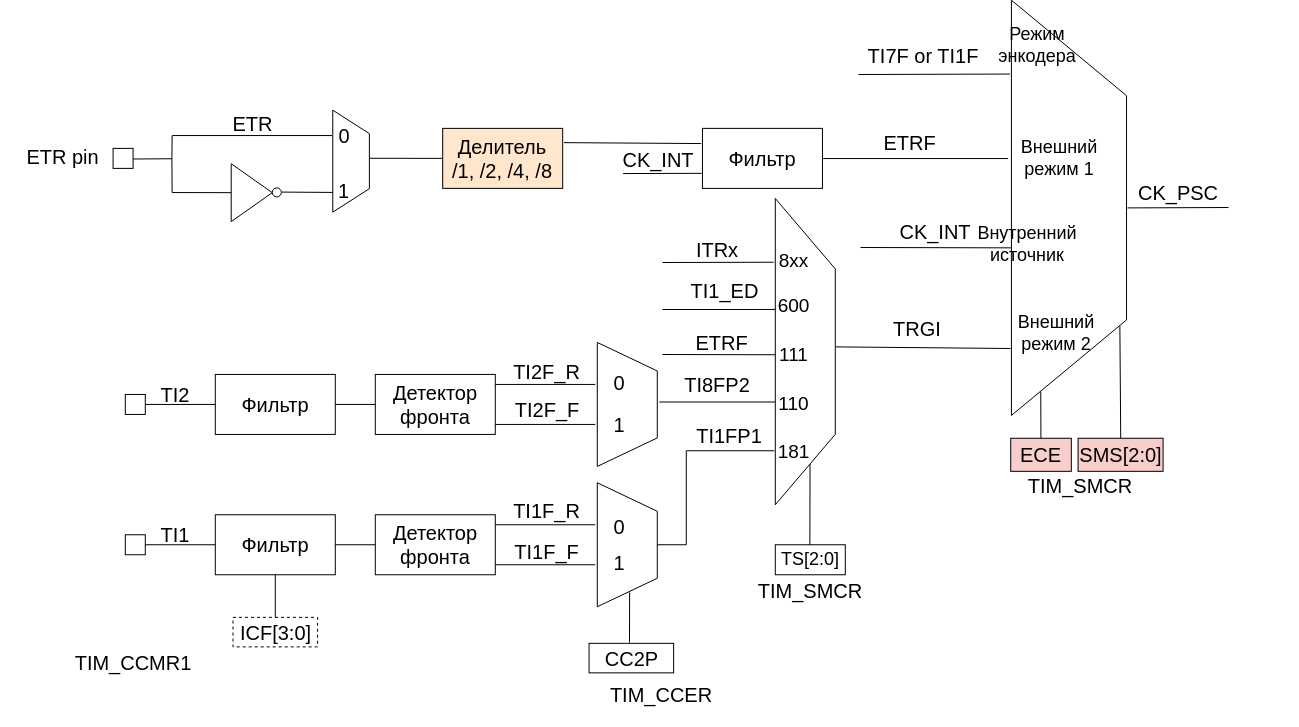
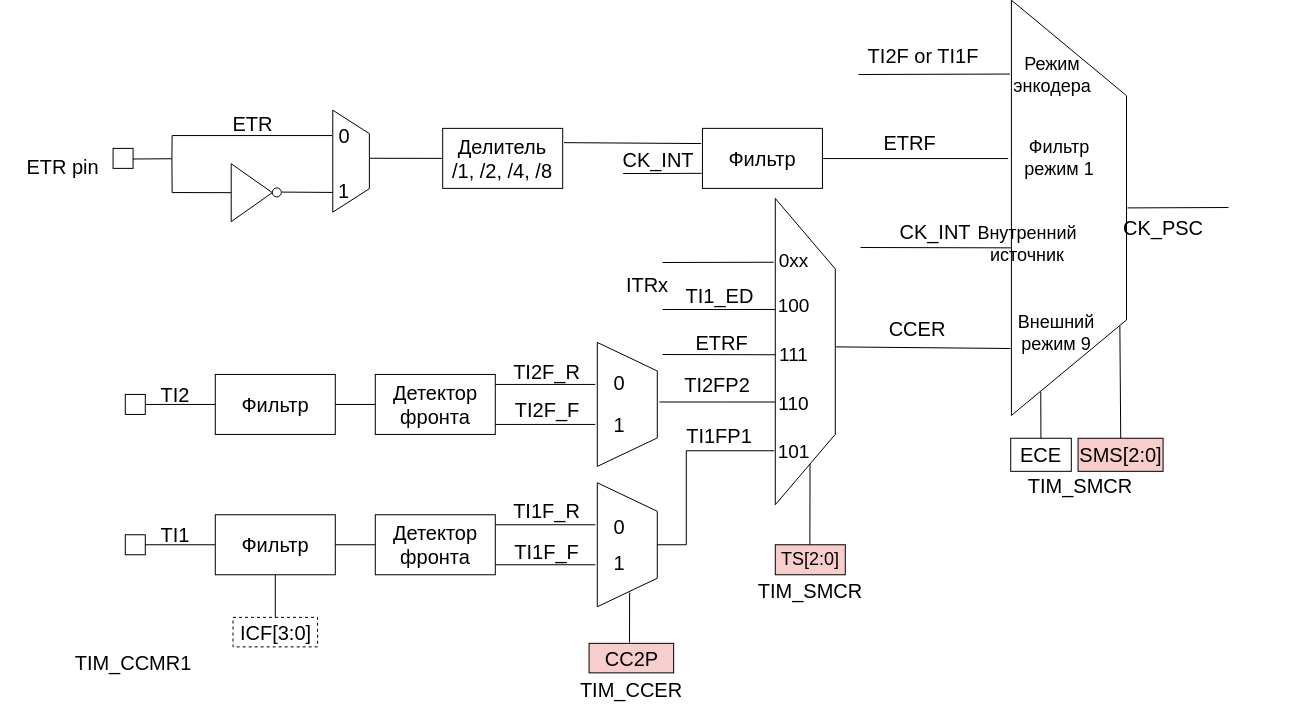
(1038, 45) -> (1053, 75)
(924, 56) -> (924, 56)
(63, 157) -> (63, 167)
(503, 158) -> (503, 158)
(1060, 159) -> (1060, 159)
(1179, 193) -> (1164, 228)
(717, 249) -> (647, 284)
(794, 262) -> (794, 262)
(725, 290) -> (720, 295)
(794, 307) -> (794, 307)
(918, 329) -> (918, 329)
(1057, 334) -> (1057, 334)
(718, 385) -> (718, 385)
(730, 435) -> (720, 435)
(794, 453) -> (794, 453)
(1041, 455) -> (1041, 455)
(810, 560) -> (810, 560)
(631, 658) -> (631, 658)
(661, 694) -> (631, 689)
